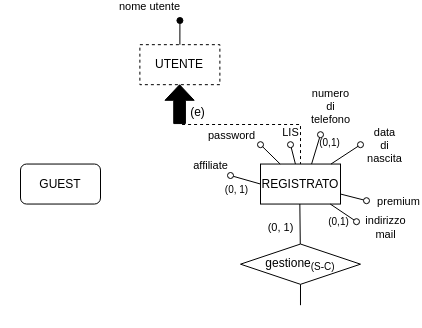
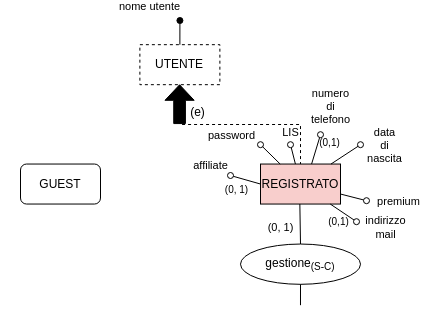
(301, 184) -> (301, 184)
(301, 264) -> (301, 264)
